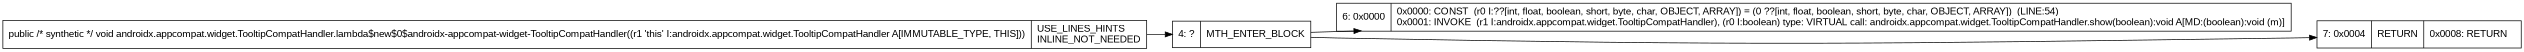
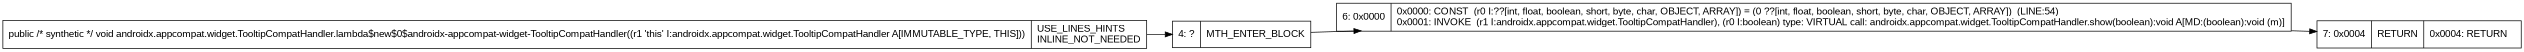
(2472, 34) -> (2472, 34)
(1810, 43) -> (2300, 31)
